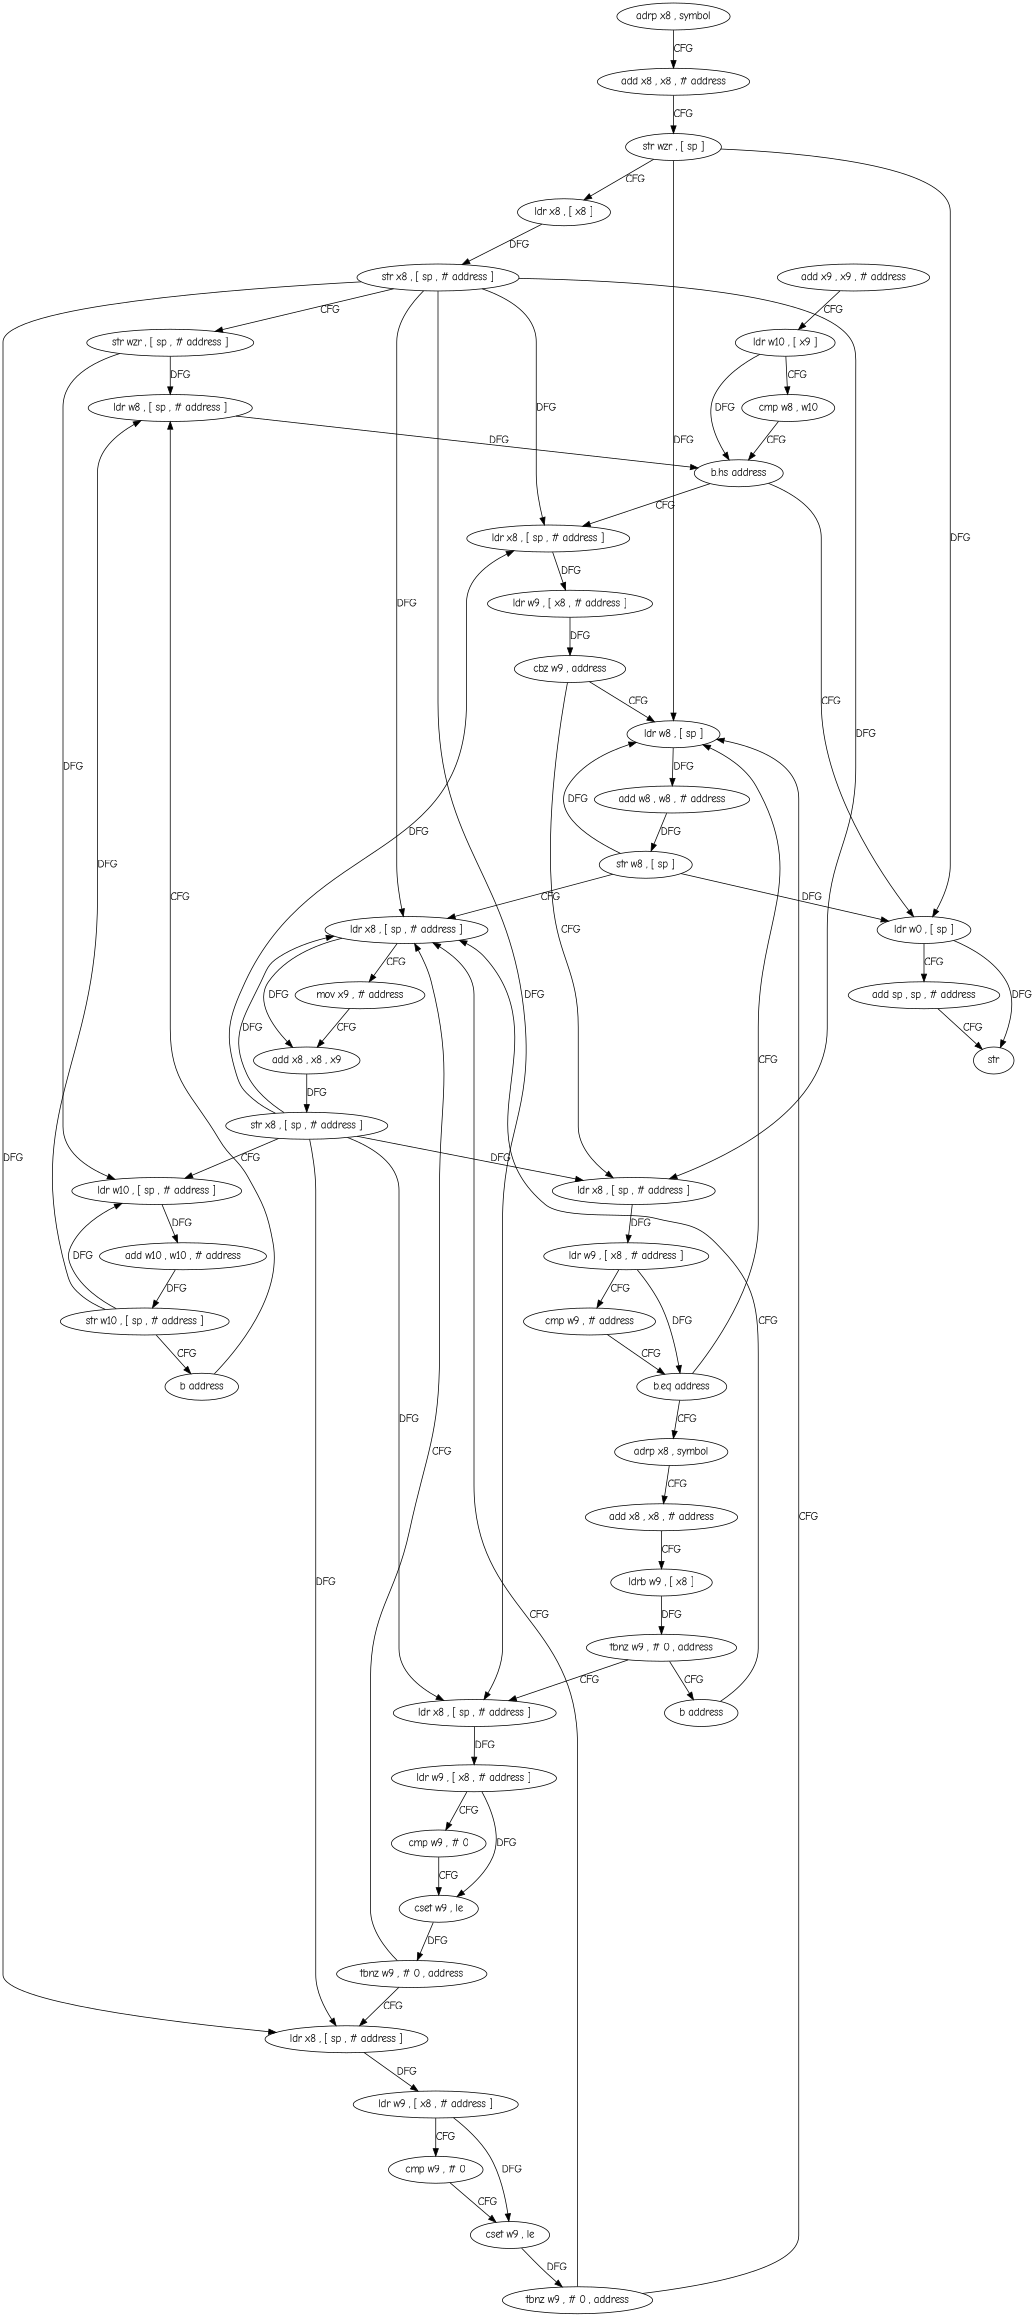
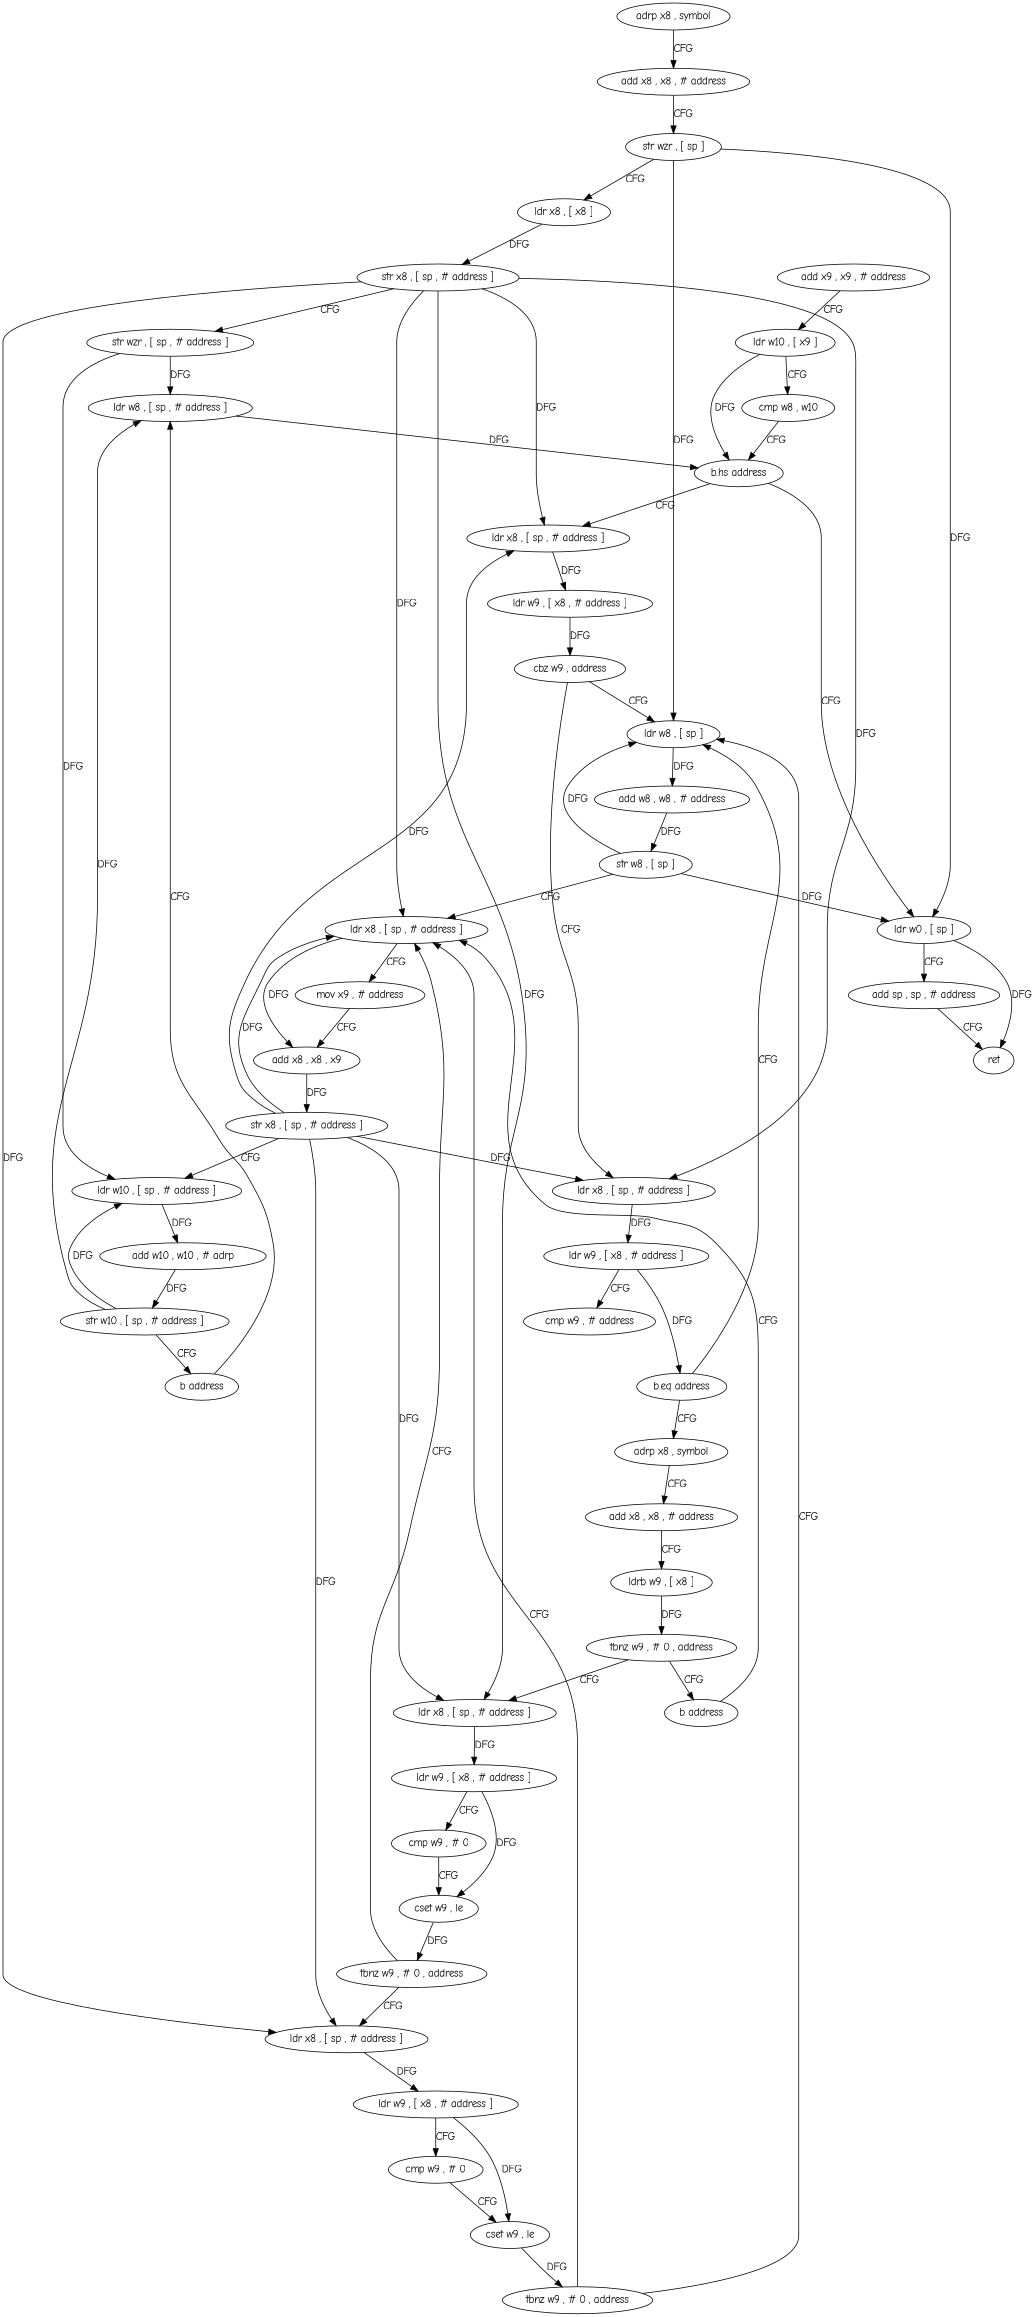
(994, 1060) -> (994, 1060)
(183, 1256) -> (183, 1256)
(633, 1352) -> none
